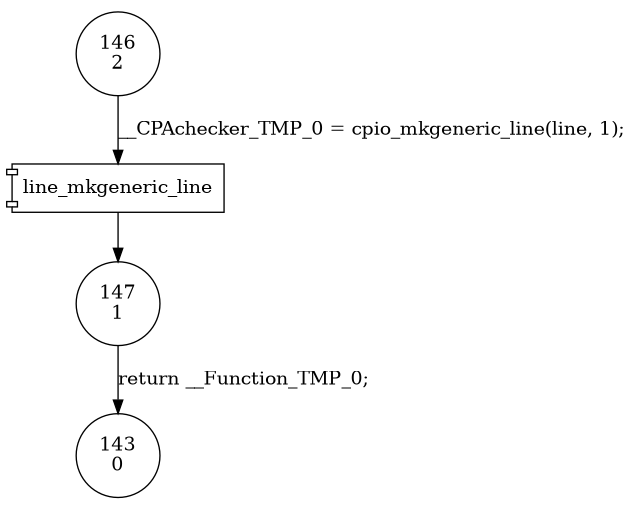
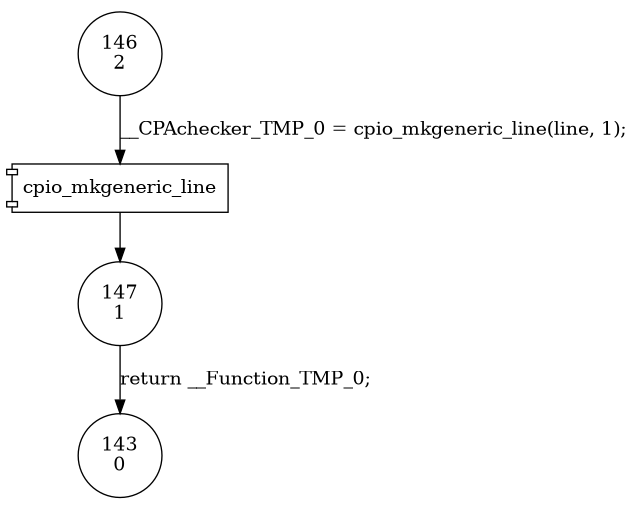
(118, 188) -> (120, 188)
